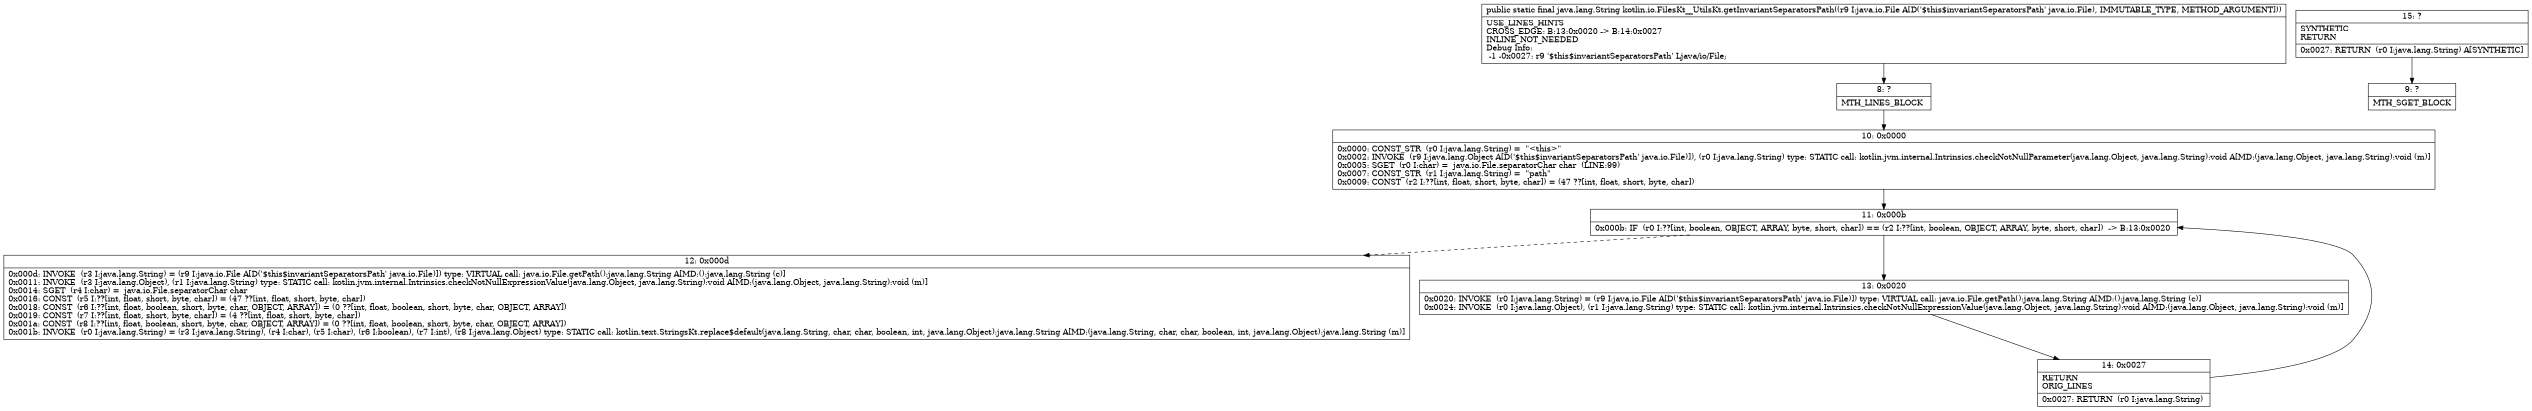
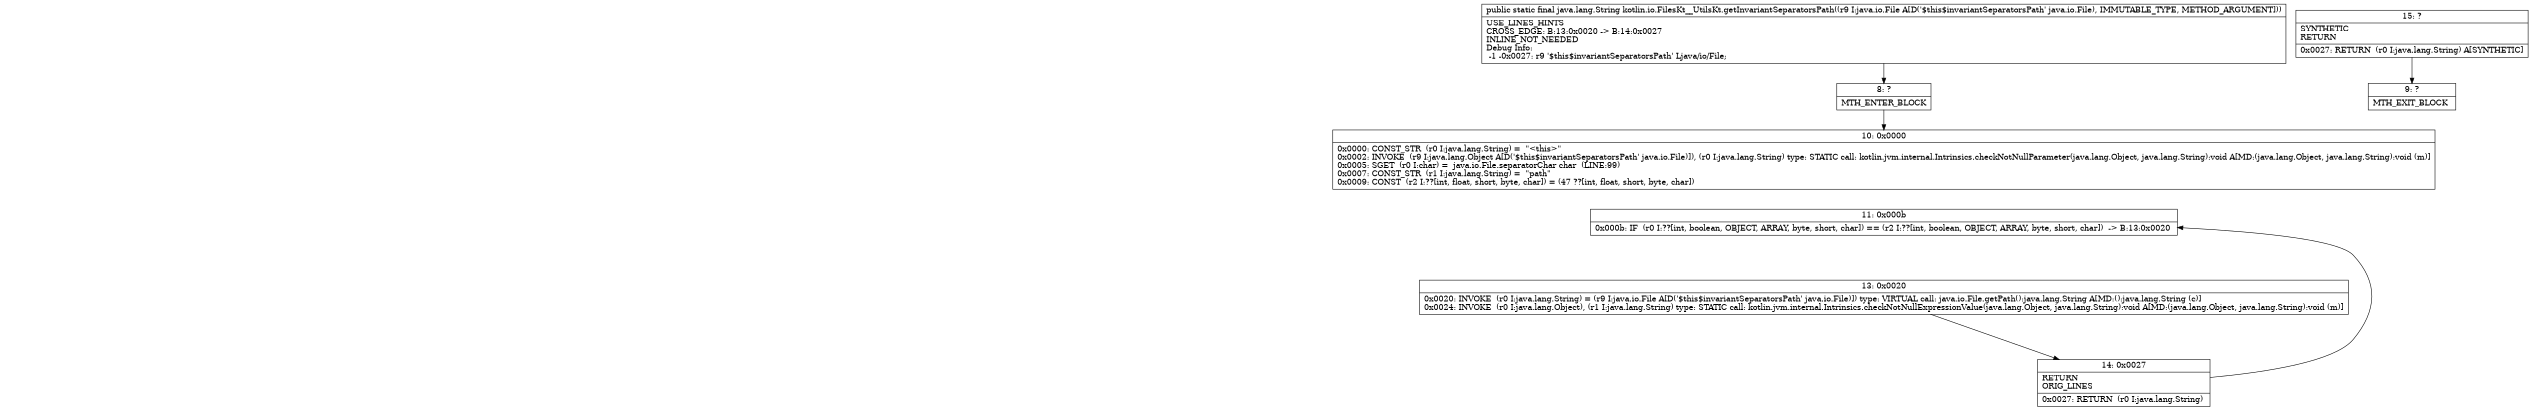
(1882, 103) -> (1884, 103)
(2412, 103) -> (2410, 103)
(1884, 196) -> none
(1884, 255) -> none
(707, 297) -> none
